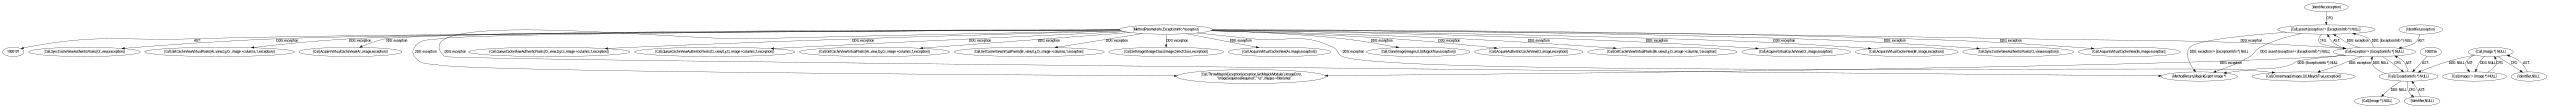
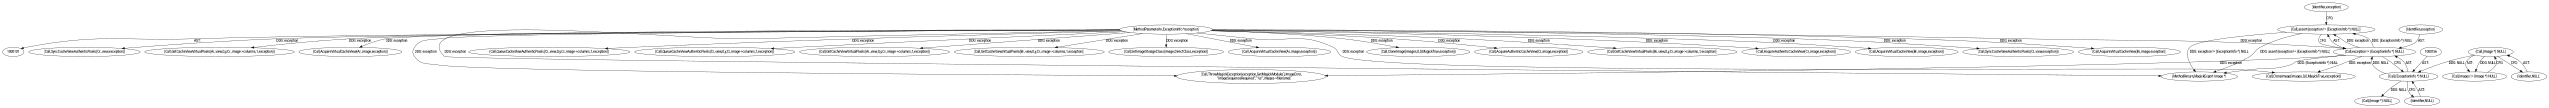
(1796, 52) -> (1796, 52)
